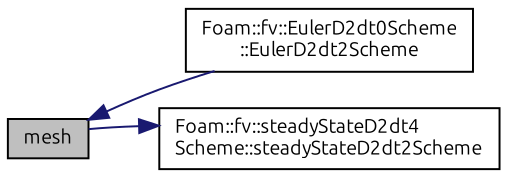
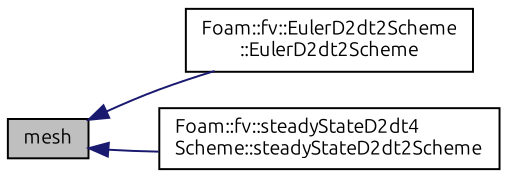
(329, 40) -> (329, 40)
(114, 127) -> (134, 151)
